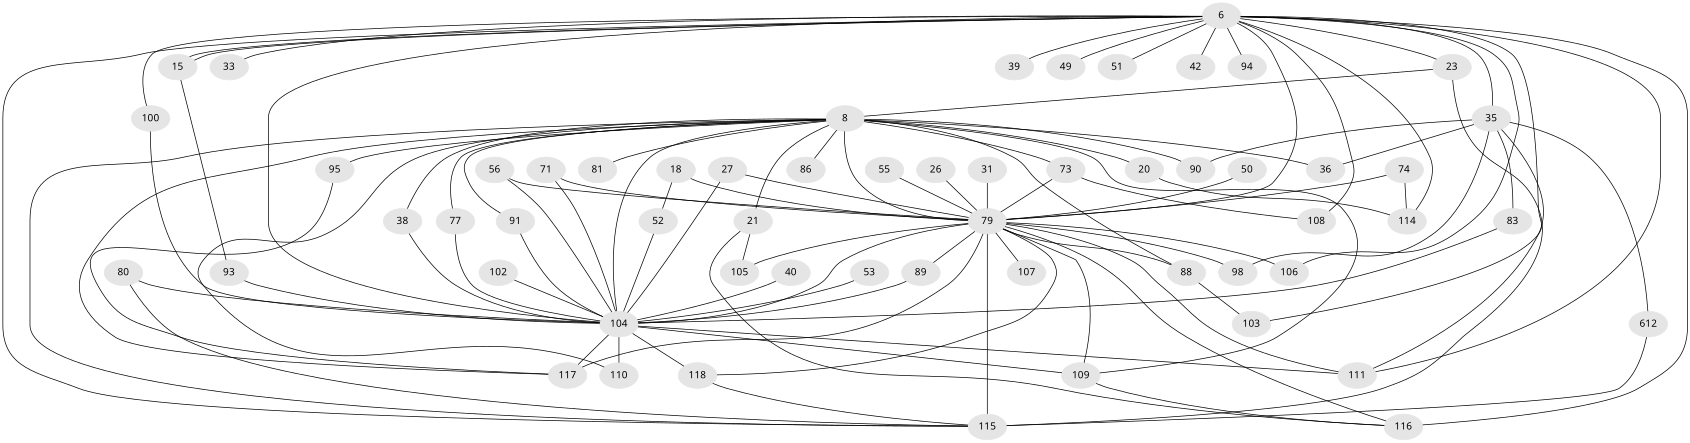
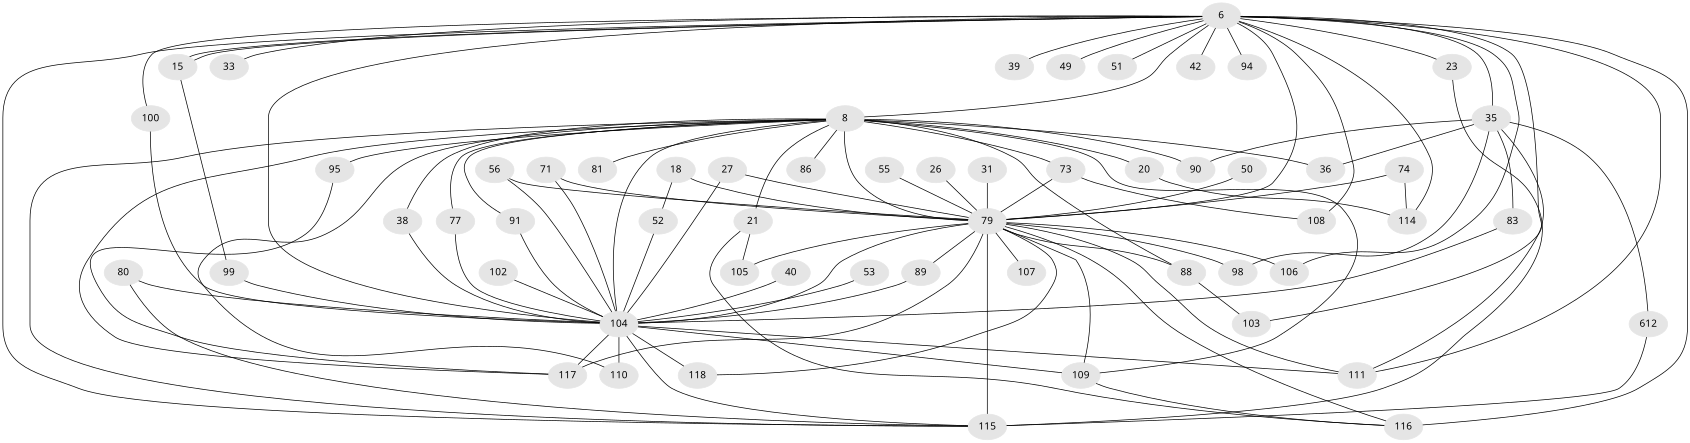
(1149, 93) -> (1048, 101)
(229, 273) -> (229, 273)
(839, 411) -> (784, 413)
